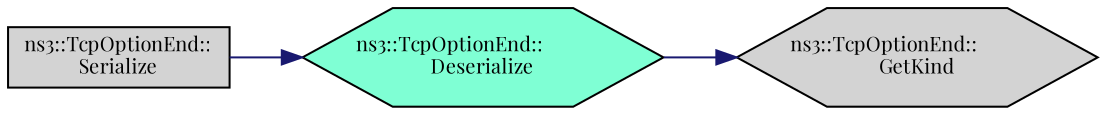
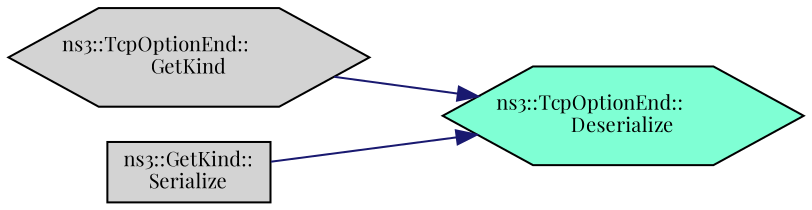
(119, 57) -> (189, 172)
(690, 57) -> (396, 85)
